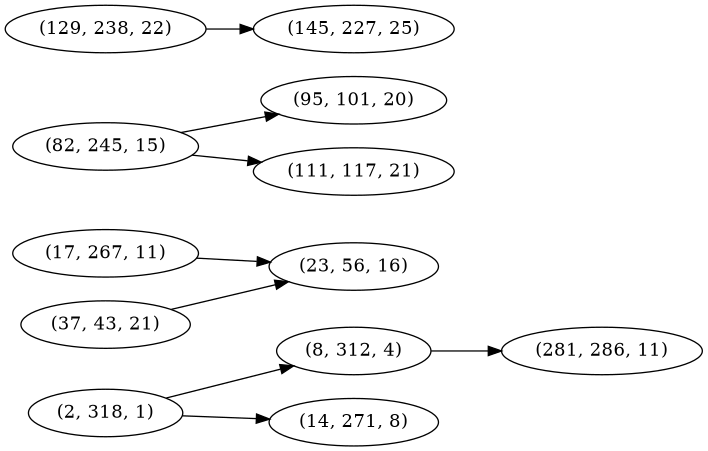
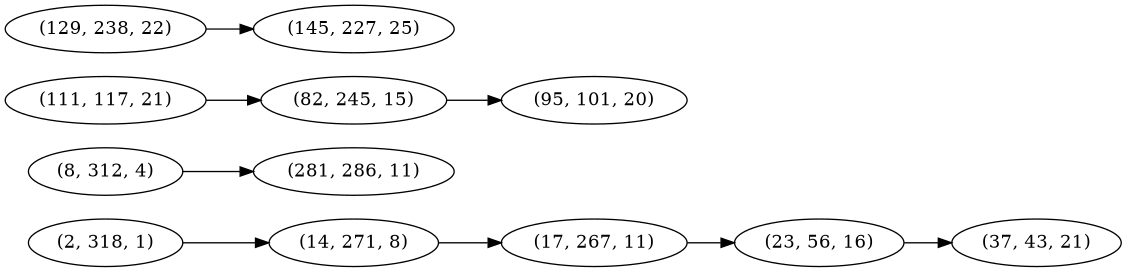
(220, 158) -> (227, 100)
none -> (463, 243)
(223, 297) -> (921, 243)
(223, 384) -> none
